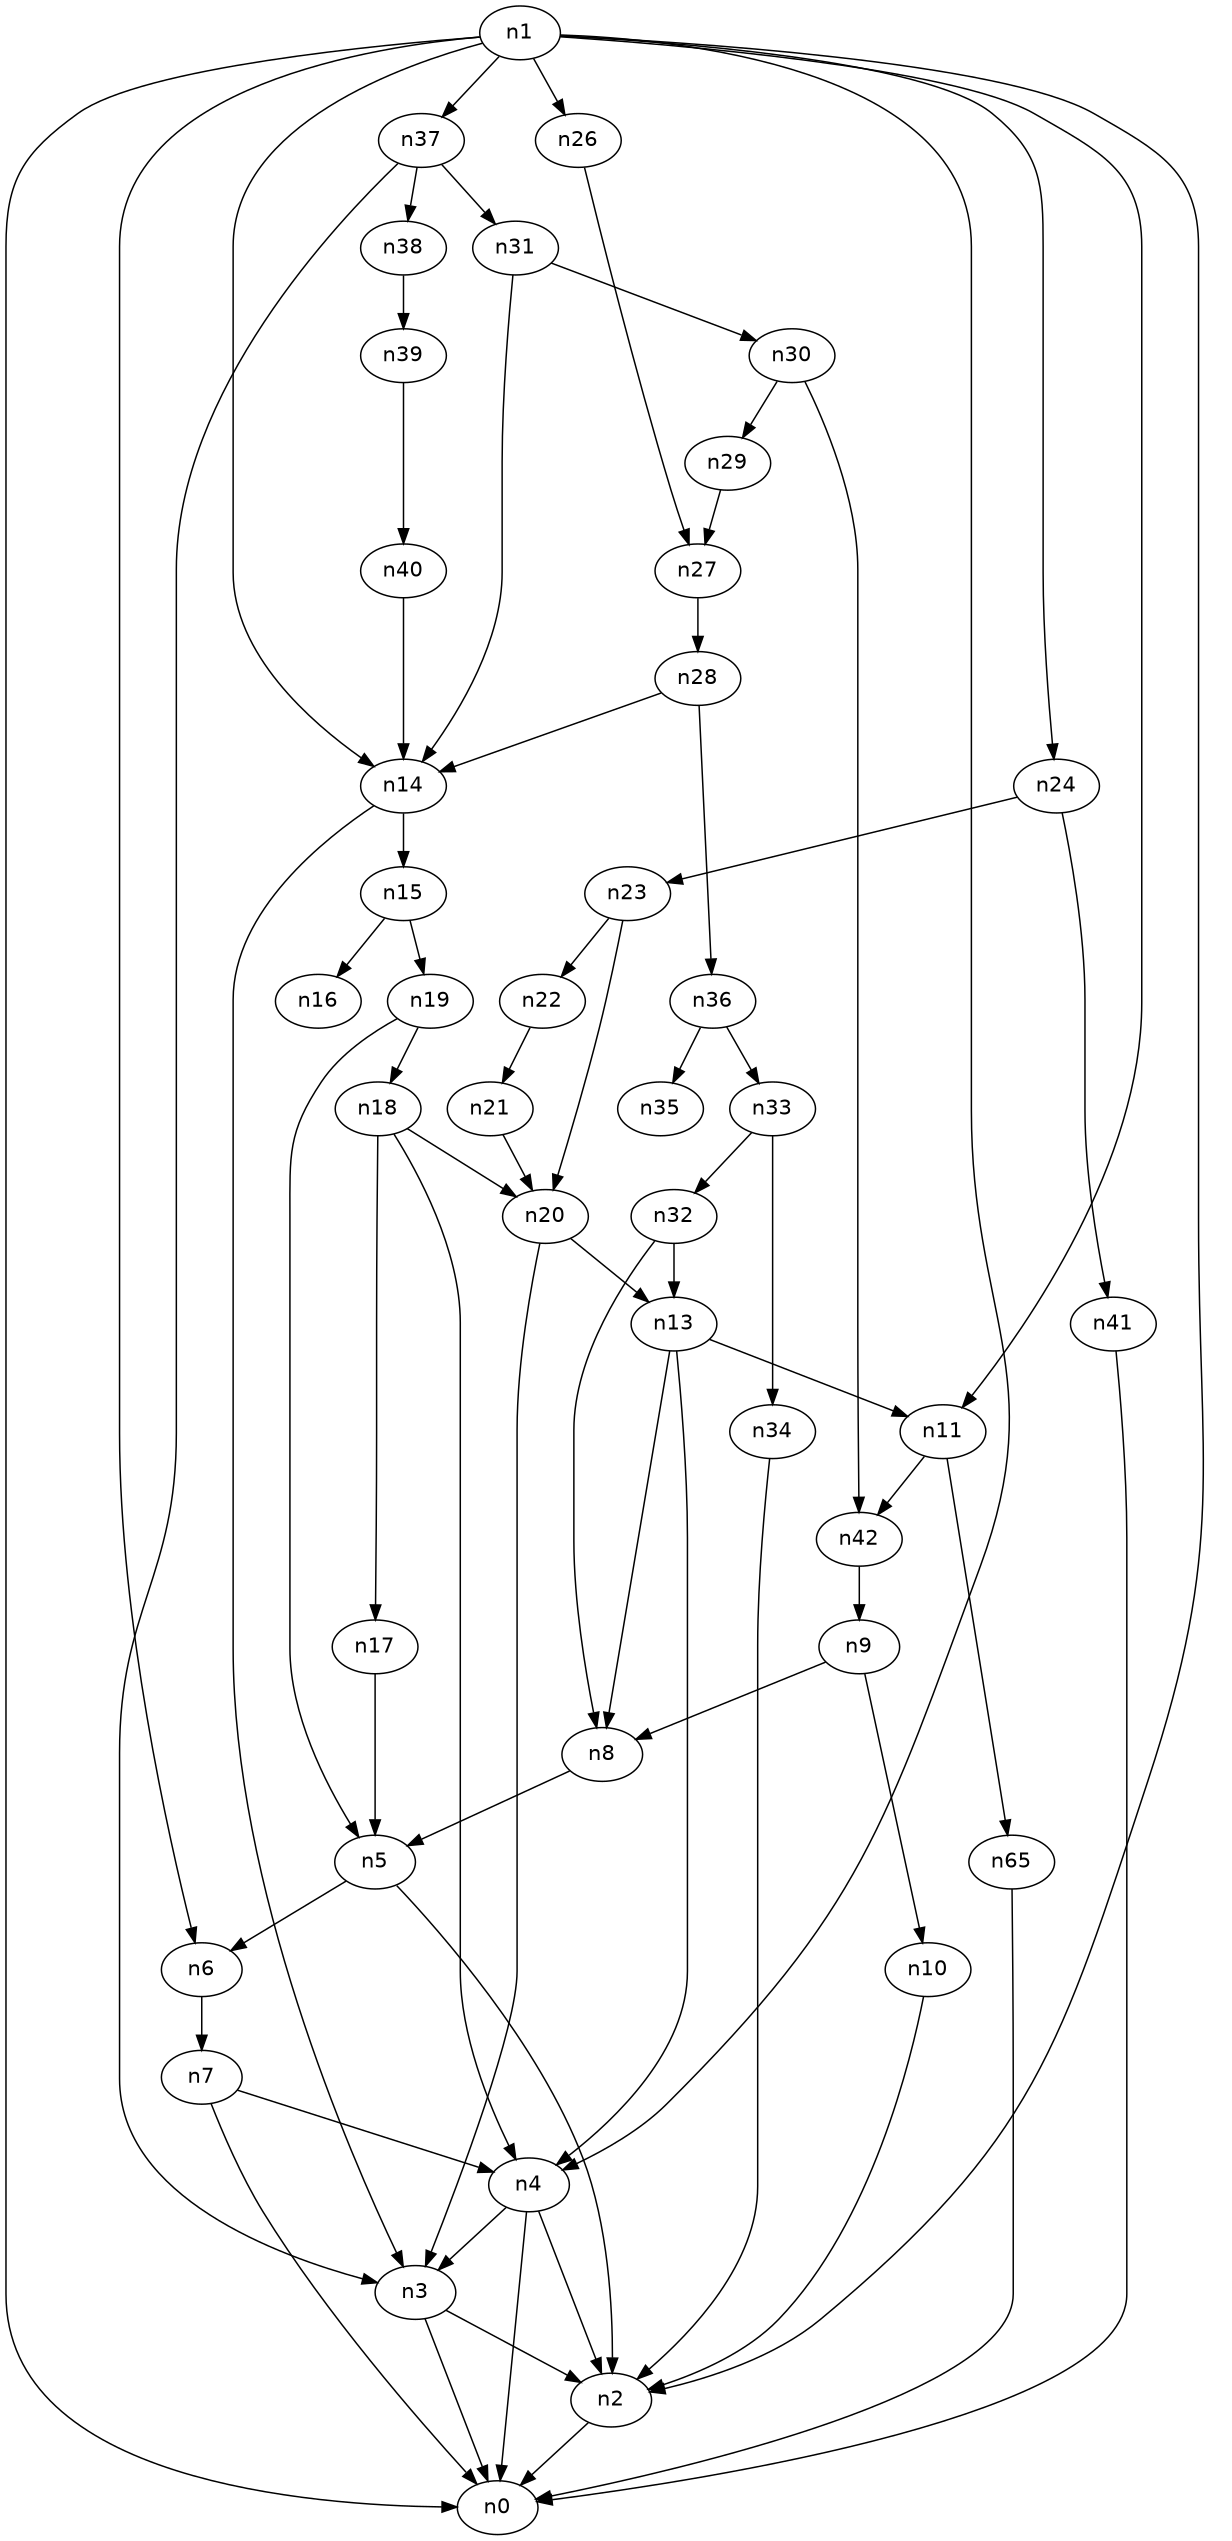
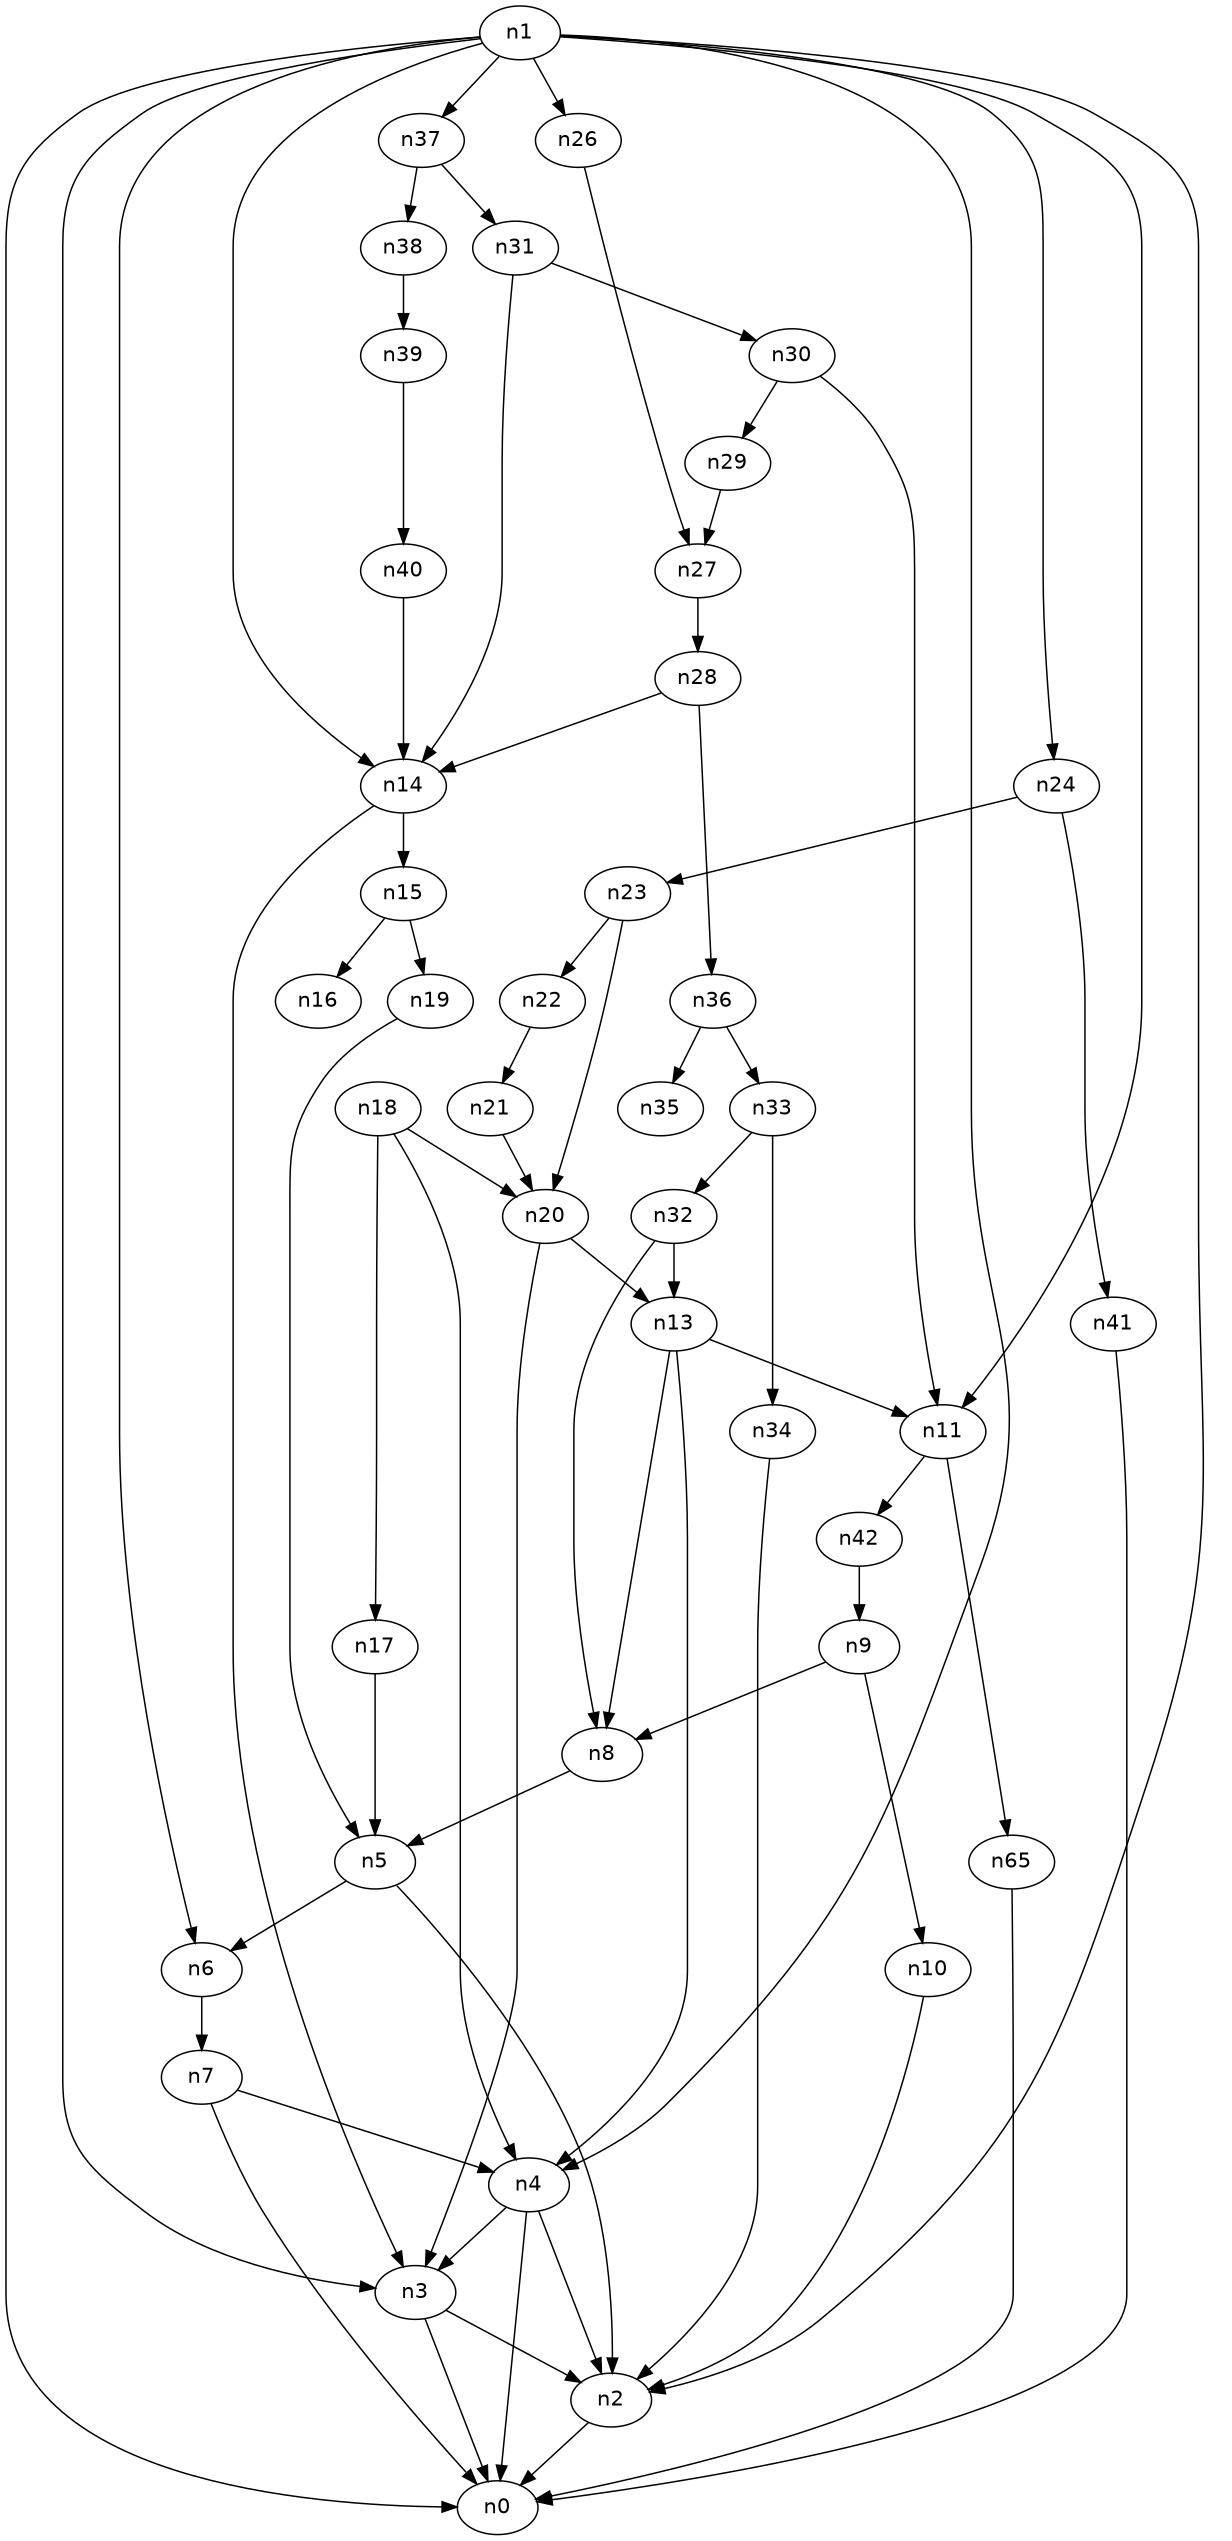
(858, 935) -> (915, 868)
(408, 1048) -> none
(176, 1259) -> (63, 1104)
